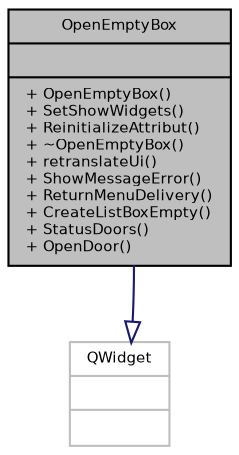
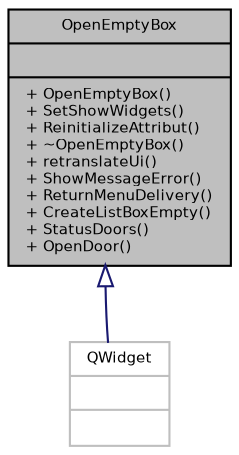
(134, 293) -> (106, 315)
